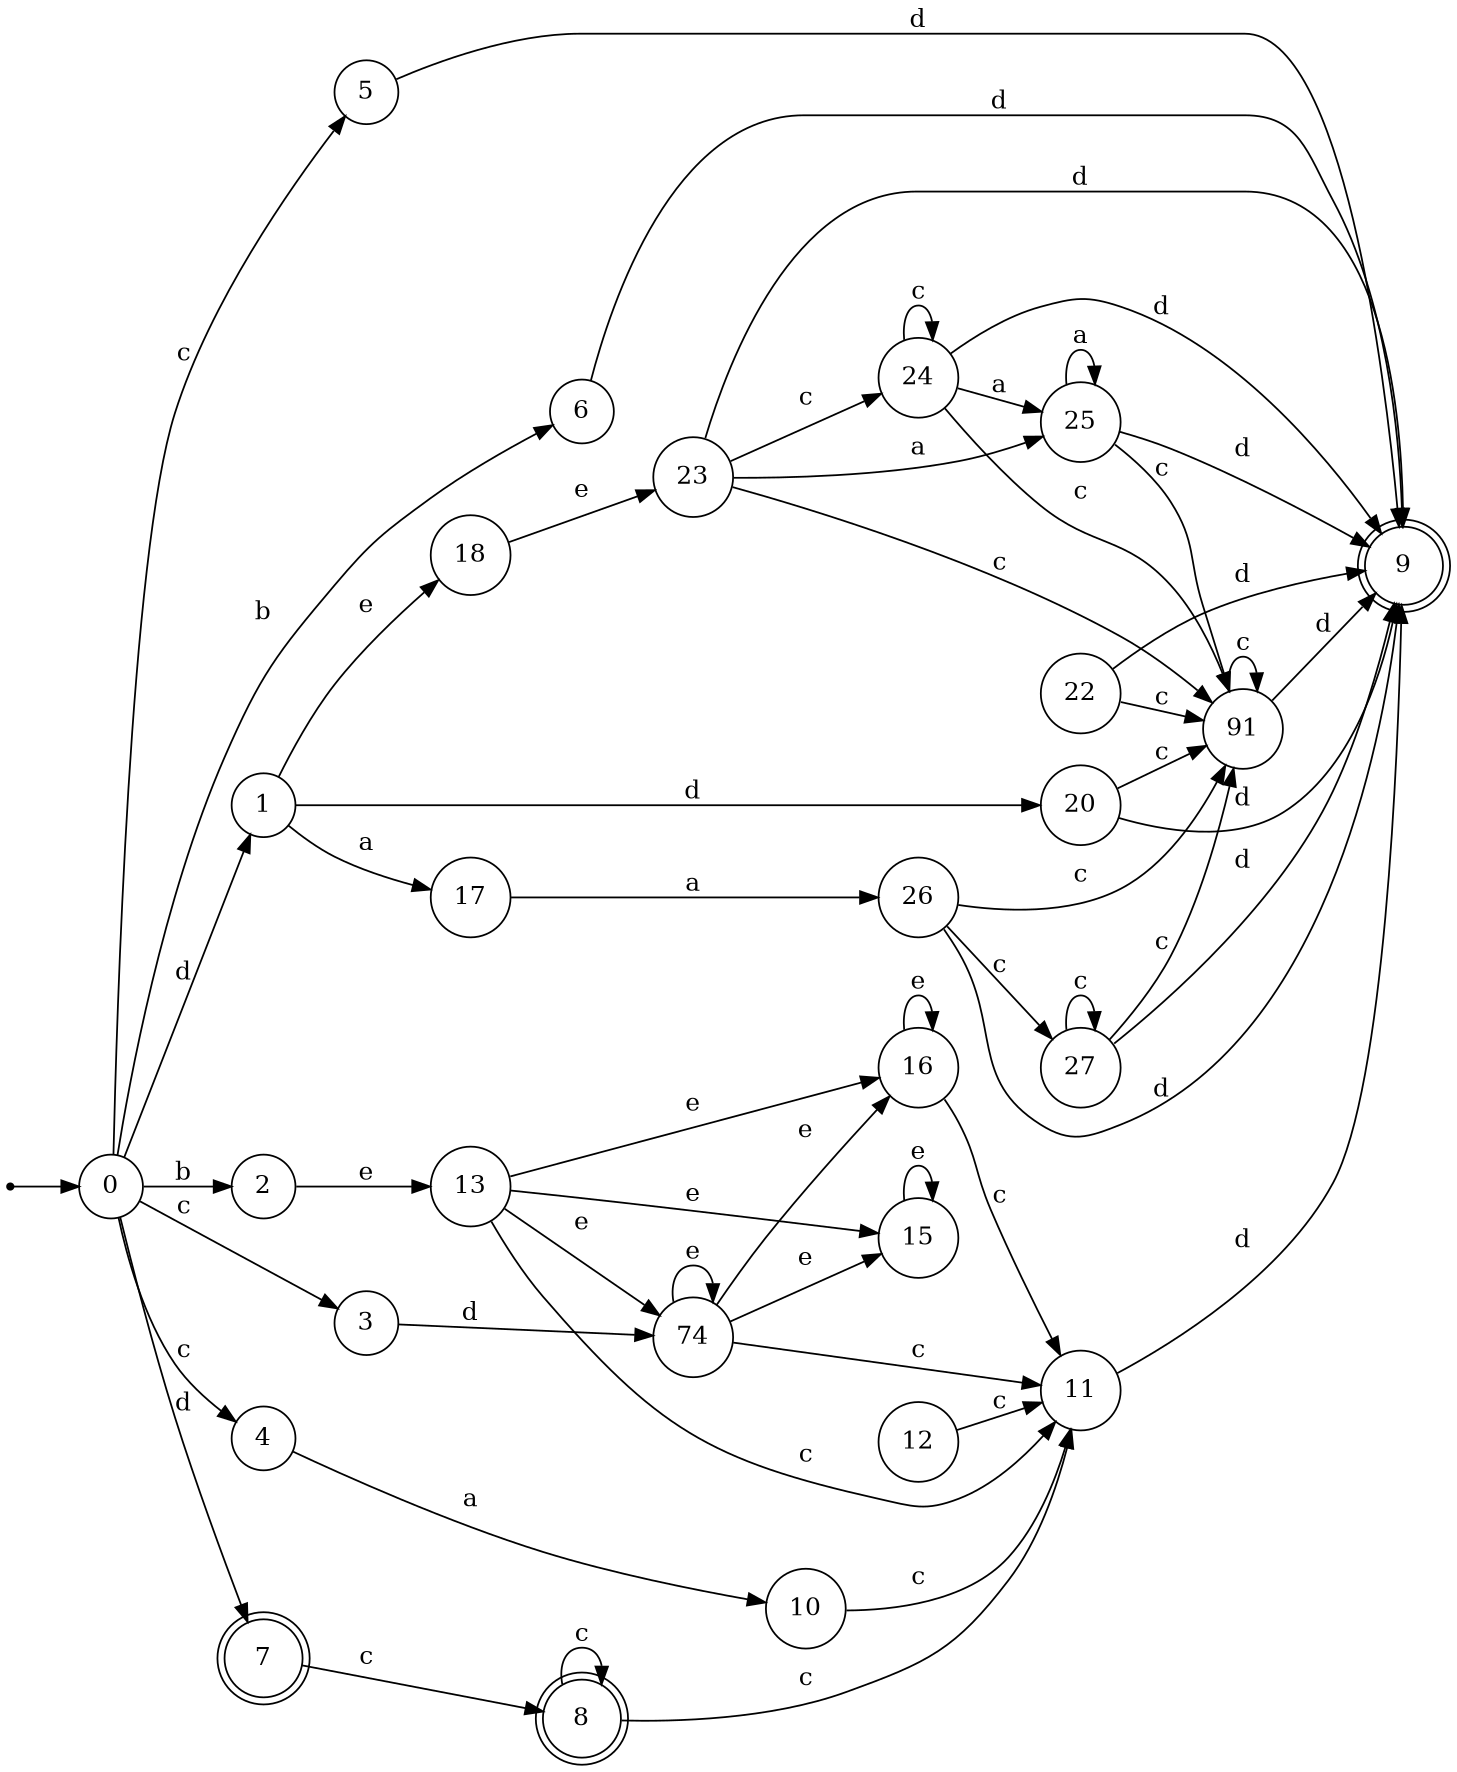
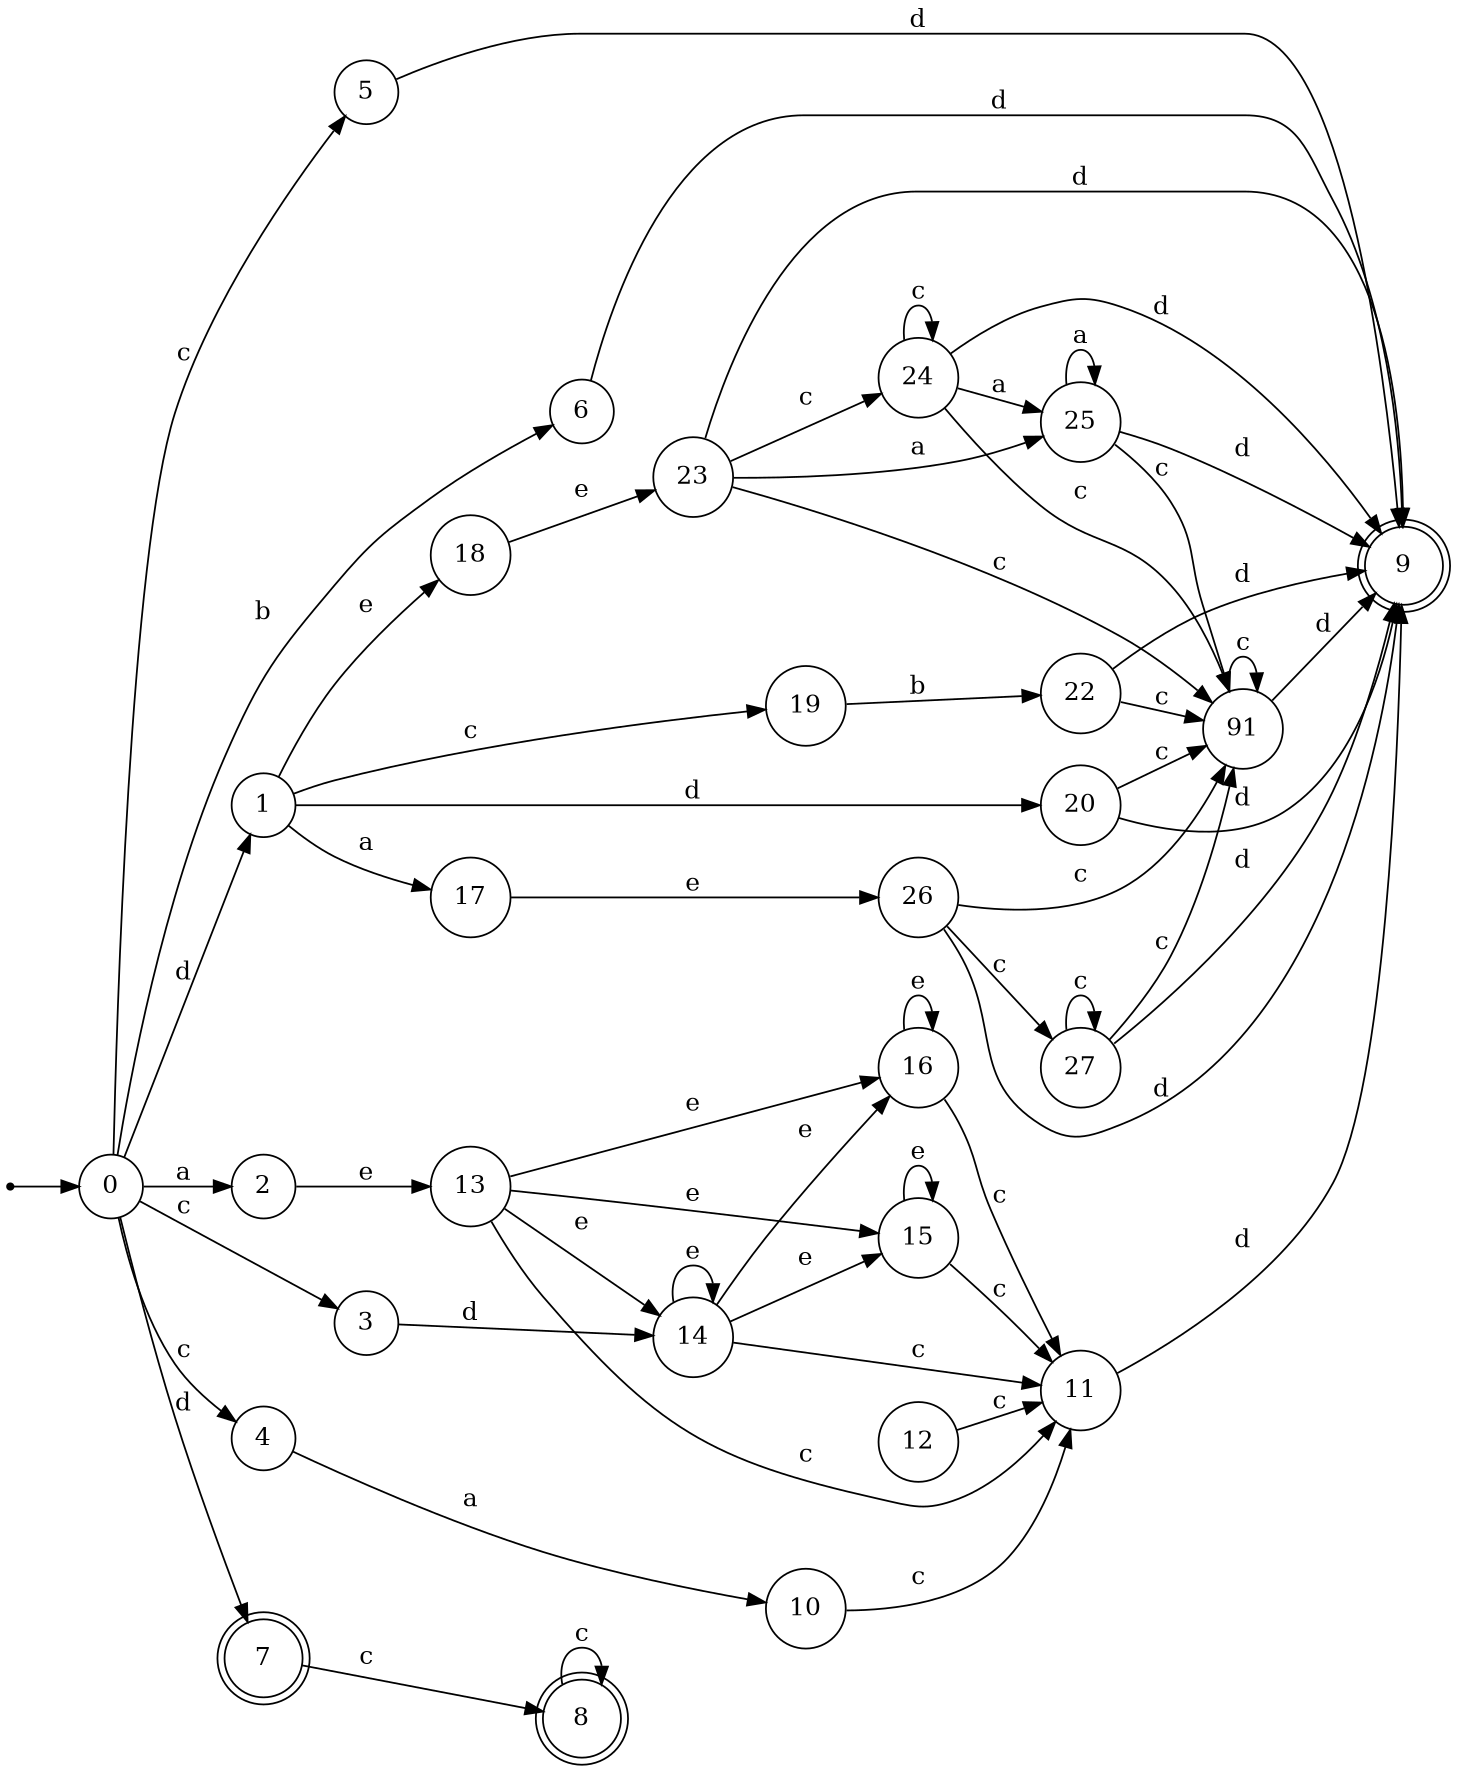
none -> (806, 706)
(693, 884) -> (693, 884)
(184, 1173) -> (184, 1173)
(693, 1337) -> (693, 1337)
(902, 1670) -> (995, 1305)
